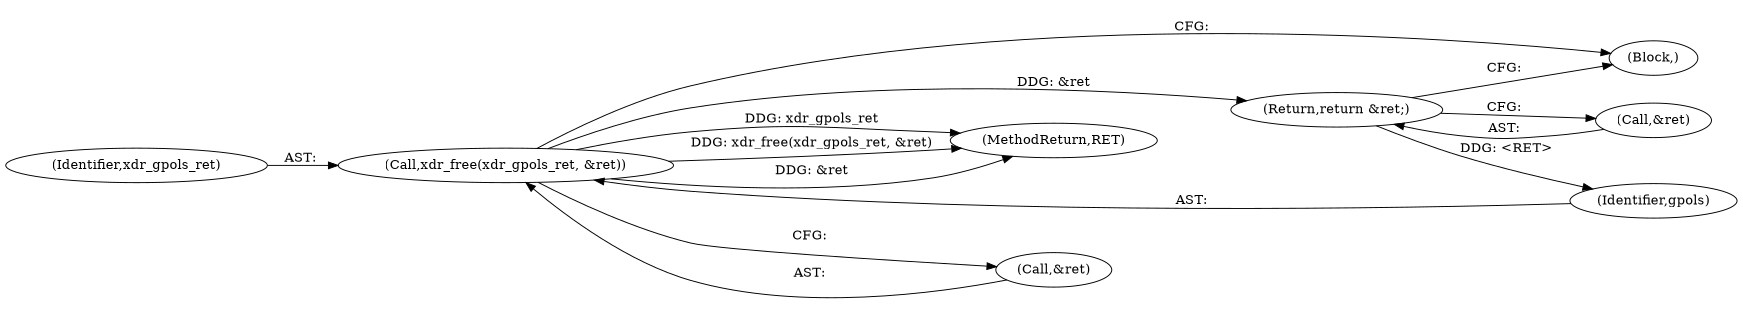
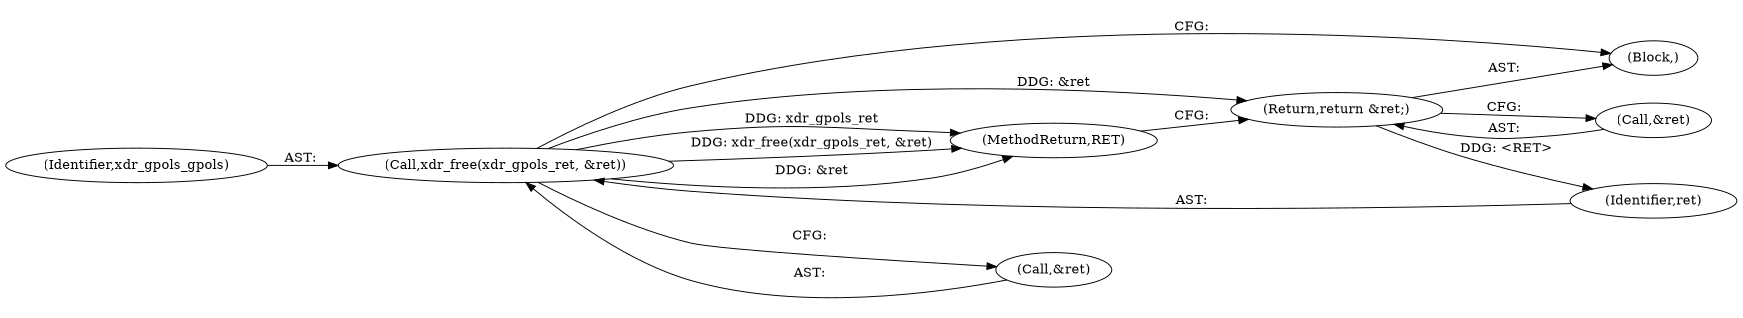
(1506, 68) -> (1506, 68)
none -> (1190, 126)
(137, 165) -> (137, 165)
(1654, 201) -> (1654, 201)
